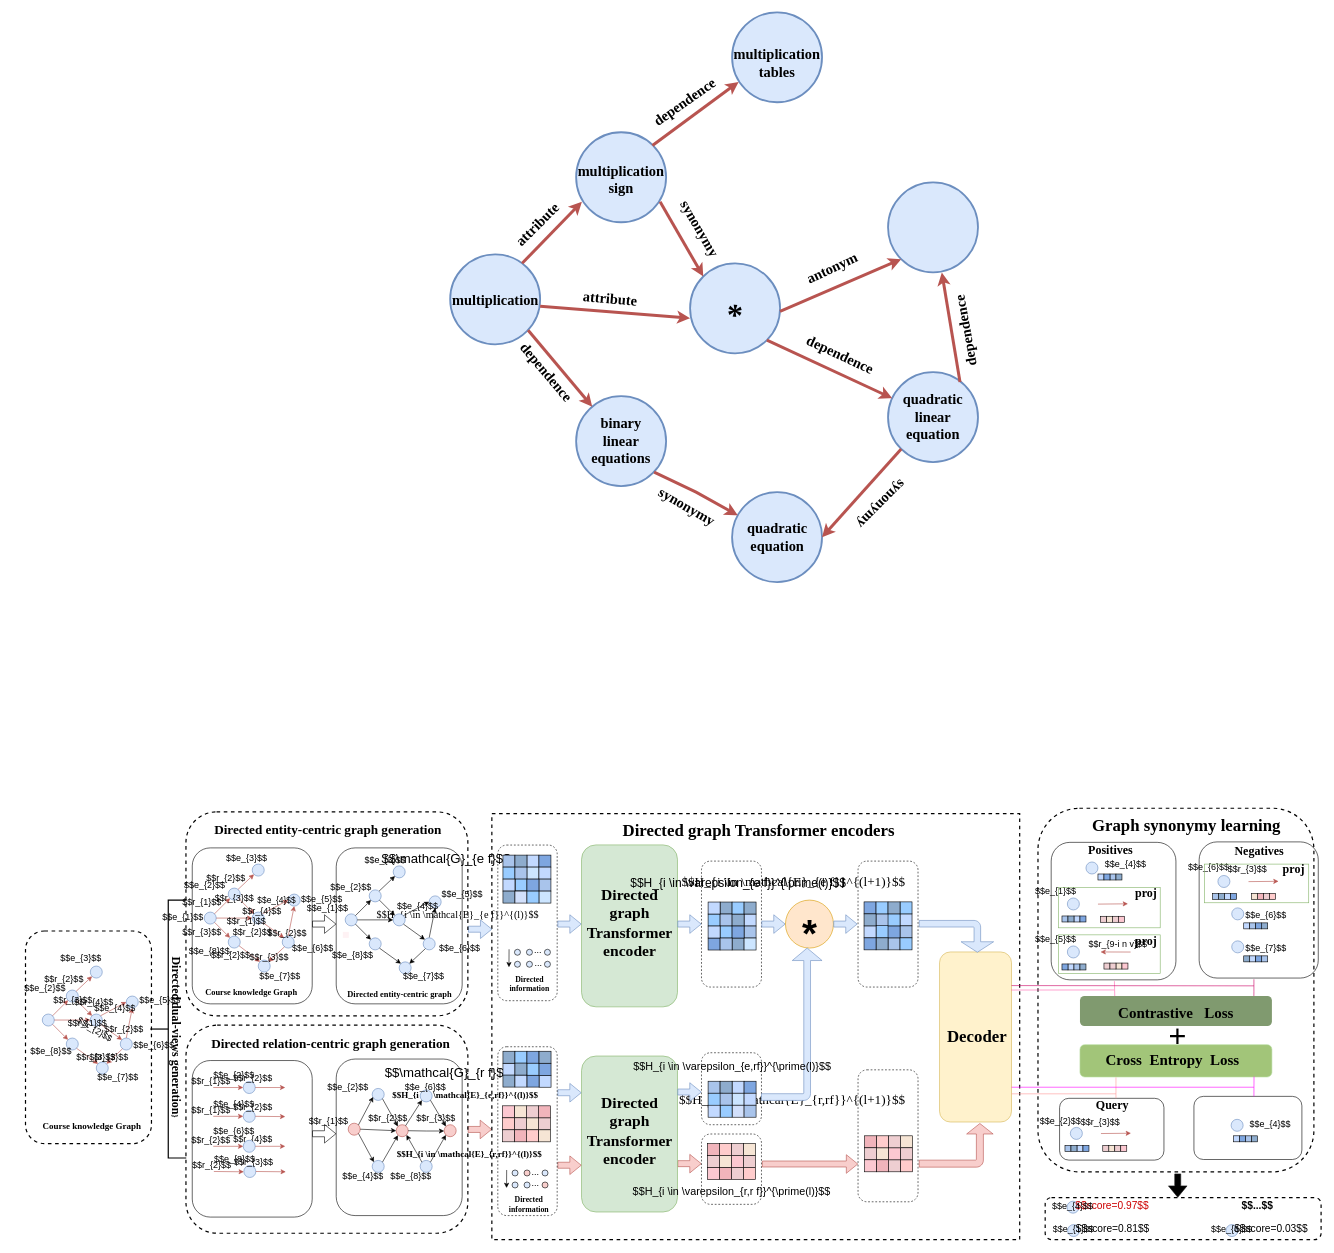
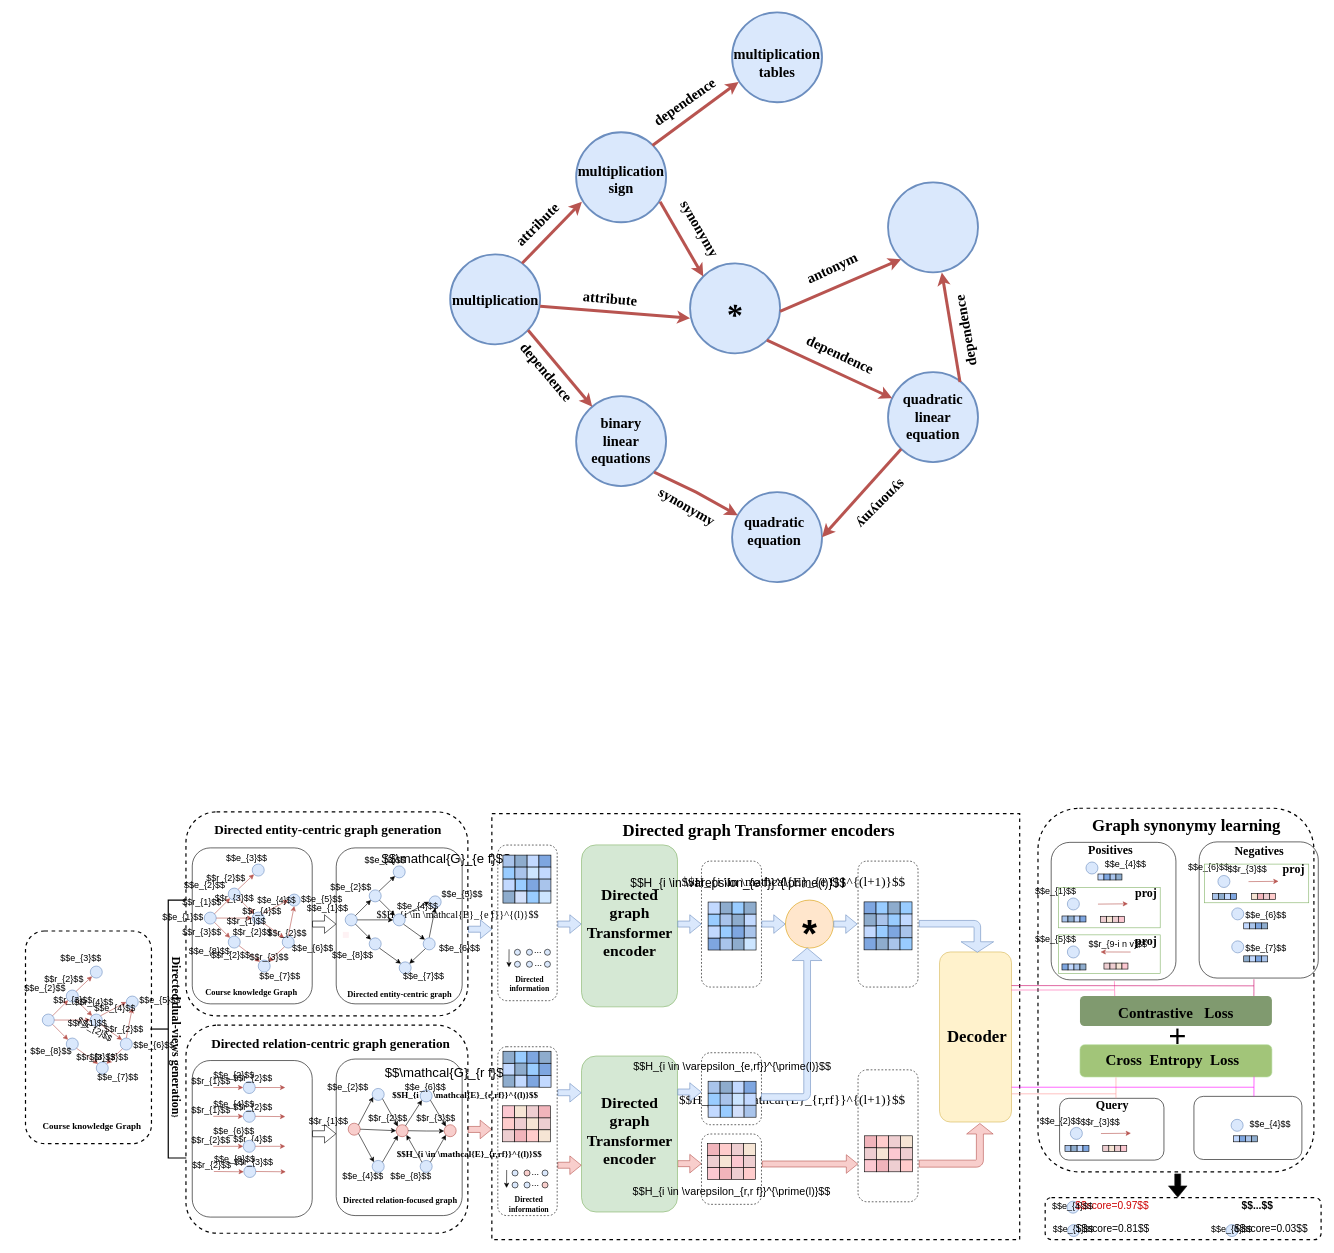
(777, 537) -> (774, 531)
none -> (402, 1202)
